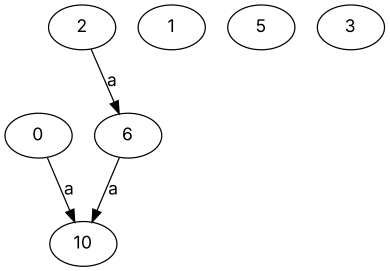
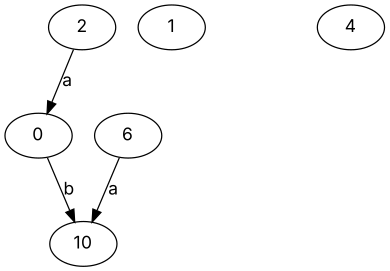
(261, 27) -> none
(351, 27) -> (351, 27)
(103, 75) -> (63, 76)
(69, 190) -> (69, 190)
